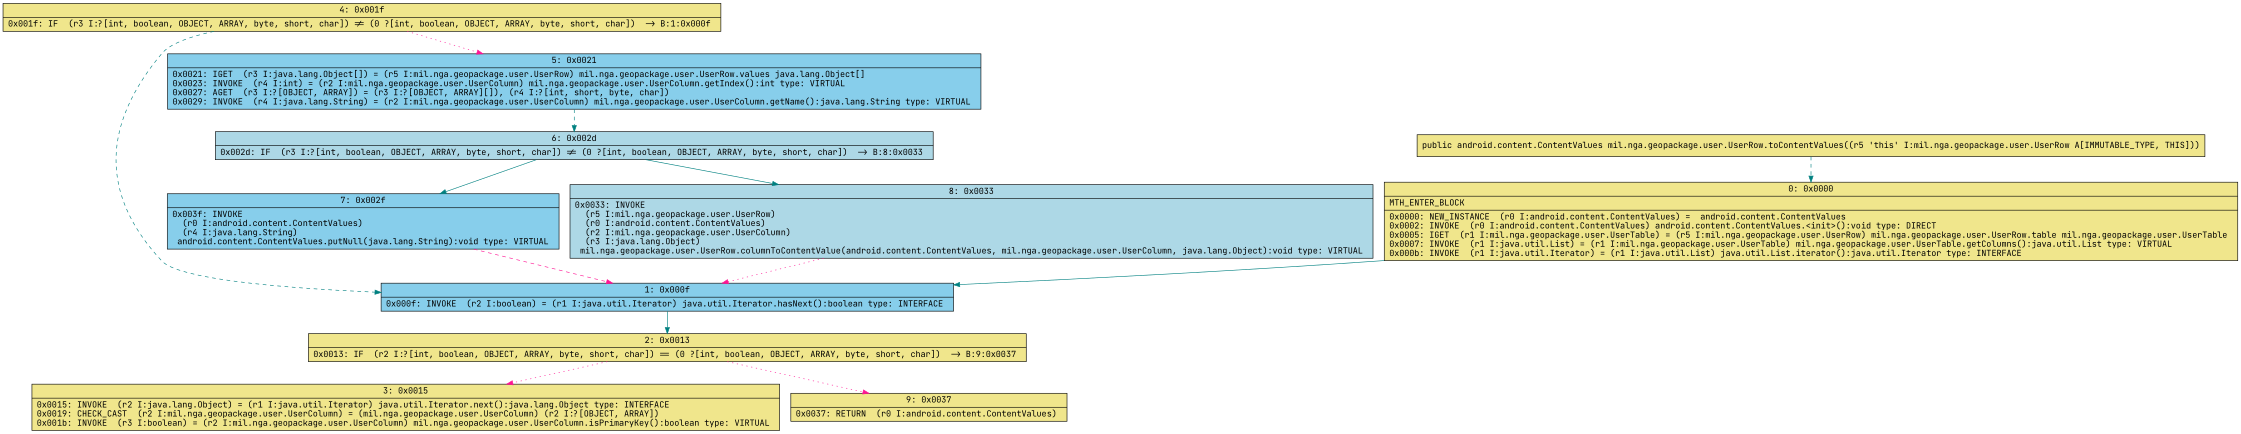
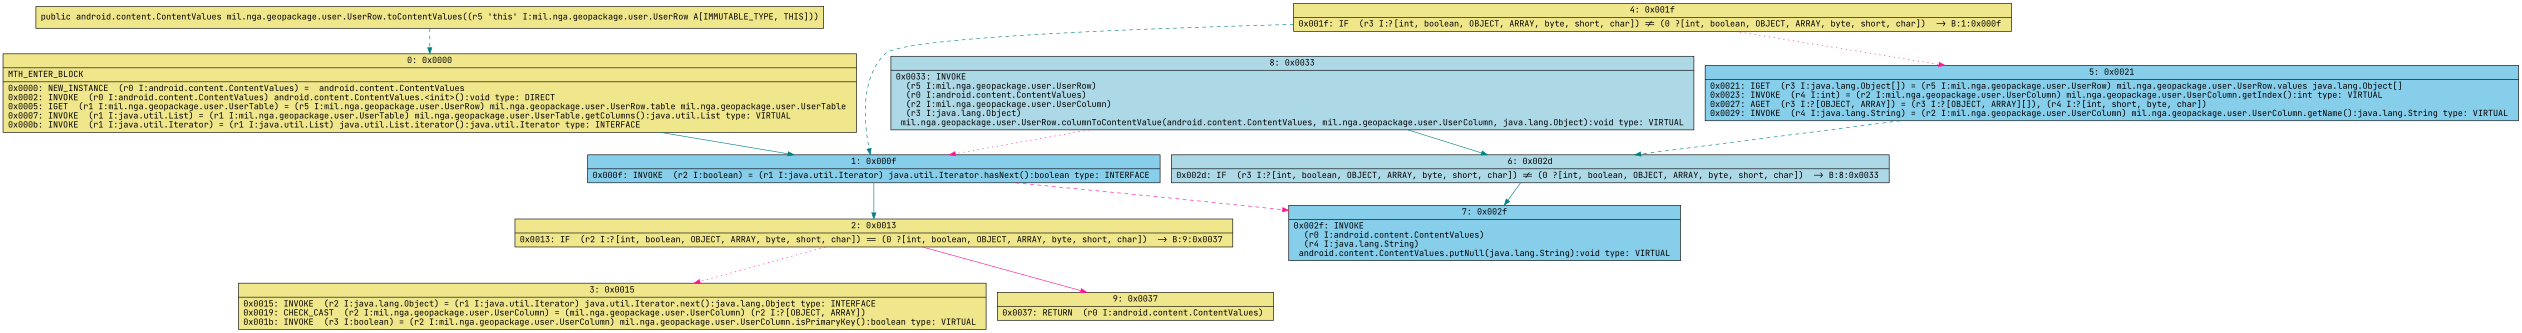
(709, 172) -> (1445, 141)
(213, 214) -> (1334, 226)
(540, 265) -> (1149, 196)
(795, 377) -> (1002, 269)
